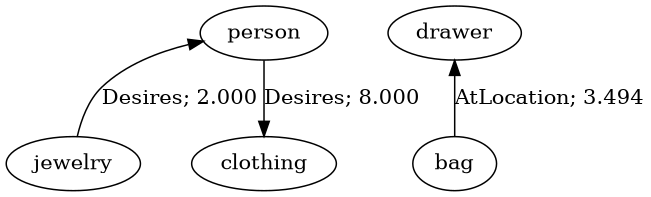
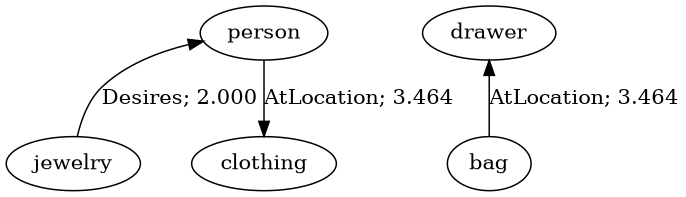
(342, 98) -> (359, 98)
(550, 98) -> (585, 98)
